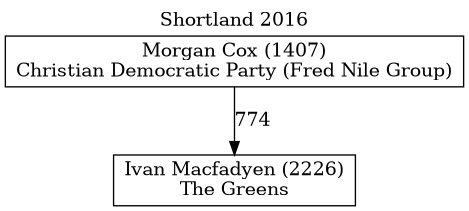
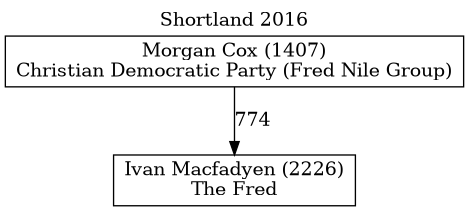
(234, 180) -> (234, 180)
